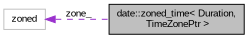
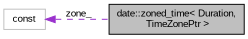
(25, 19) -> (25, 19)
